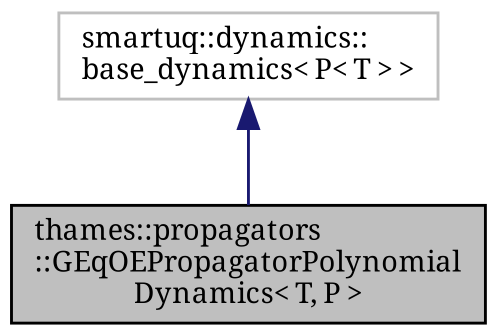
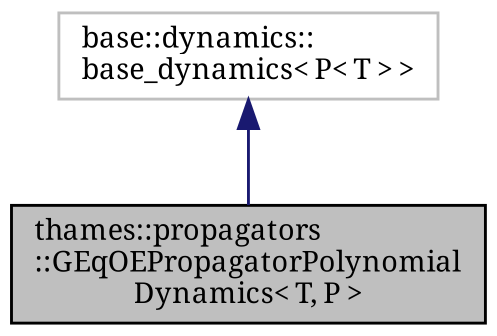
(248, 56) -> (248, 56)
